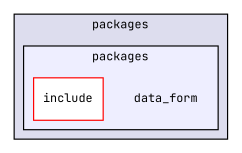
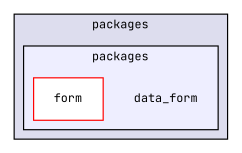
(68, 99) -> (68, 99)
